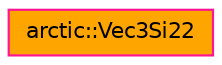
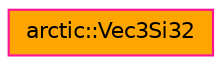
(111, 33) -> (111, 33)
